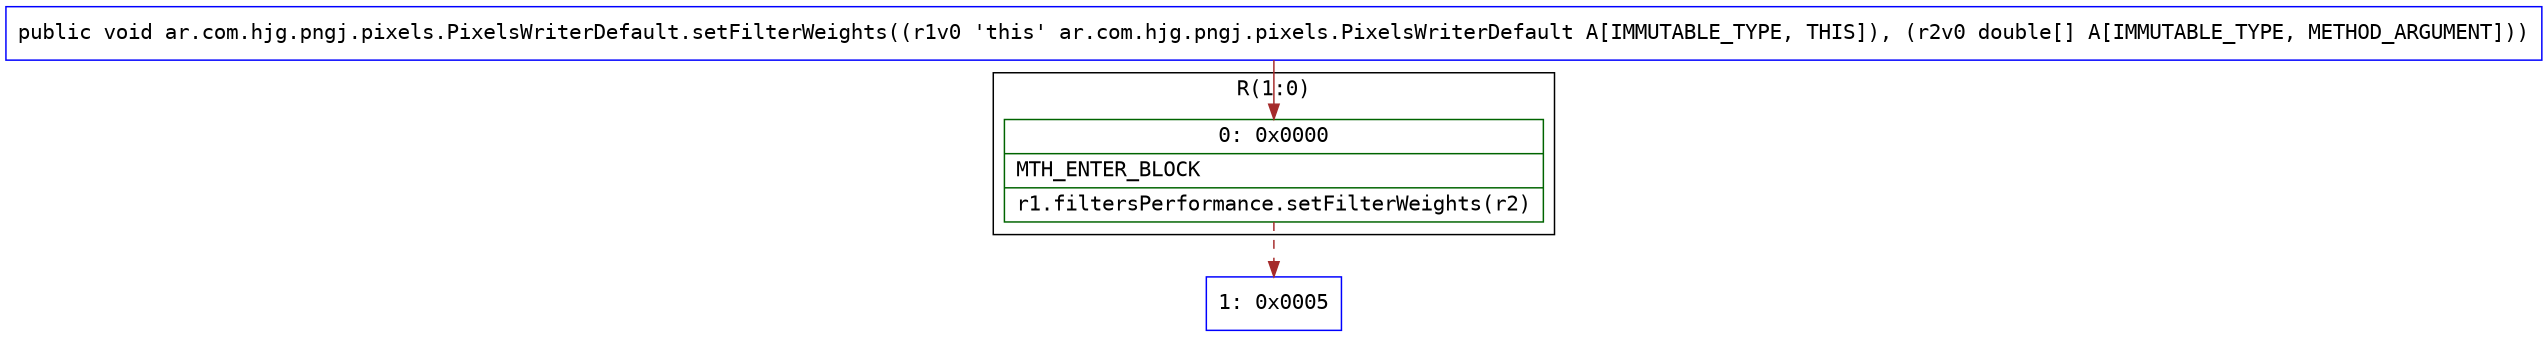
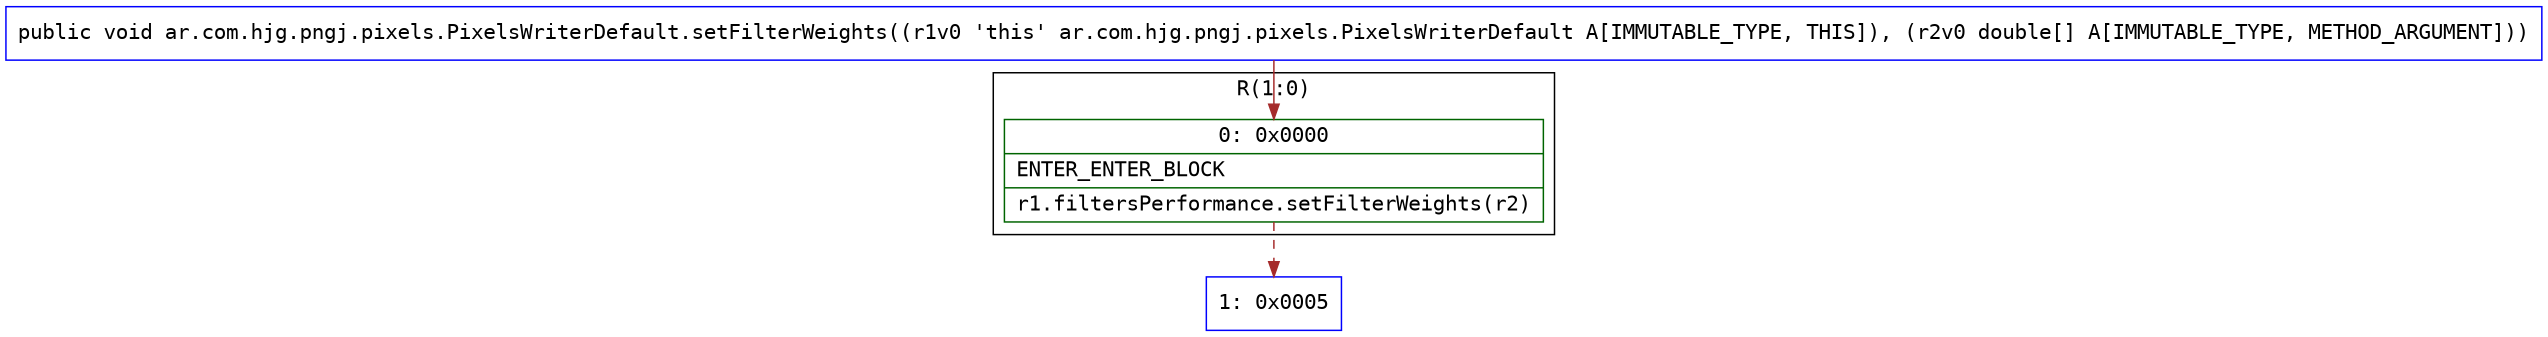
(1108, 170) -> (1121, 170)
